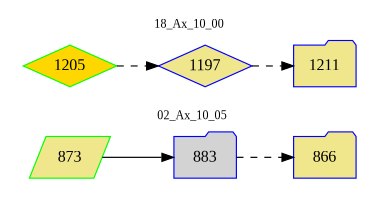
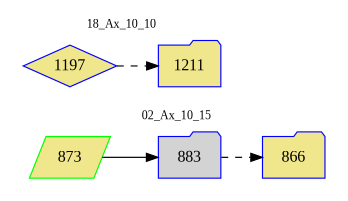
(190, 25) -> (122, 25)
(70, 66) -> none
(193, 116) -> (177, 116)
